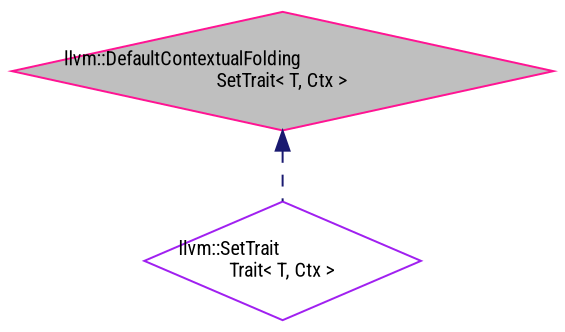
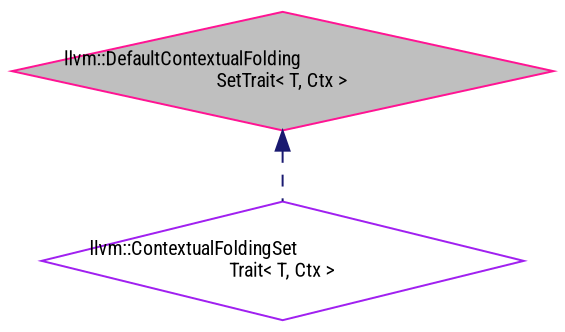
(283, 261) -> (283, 261)
